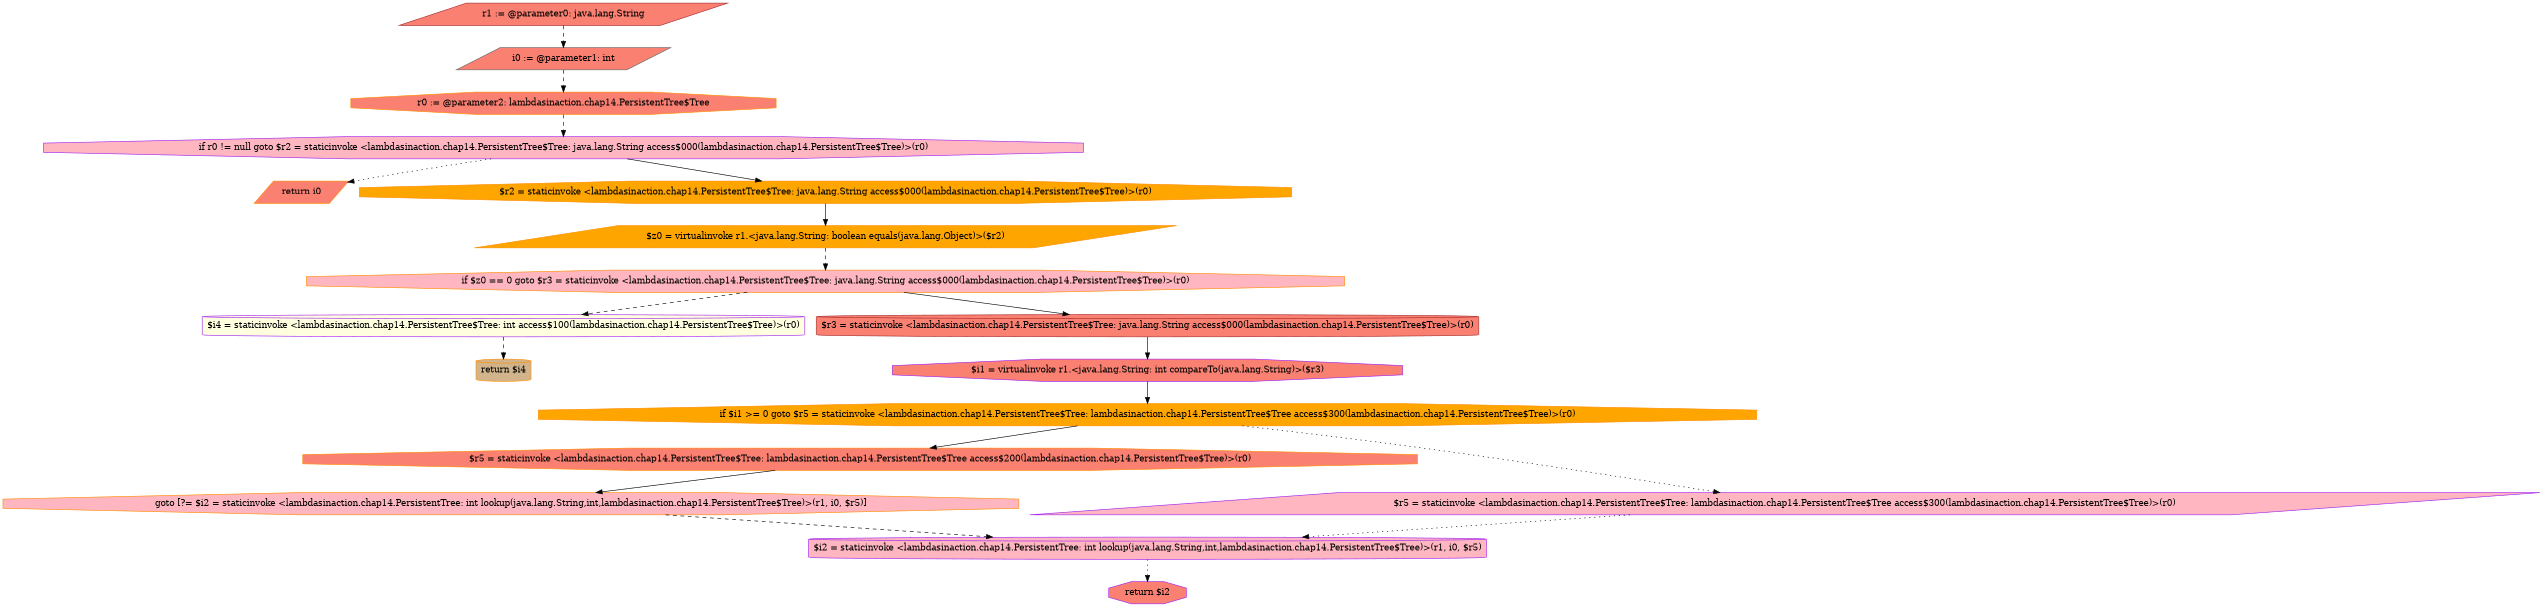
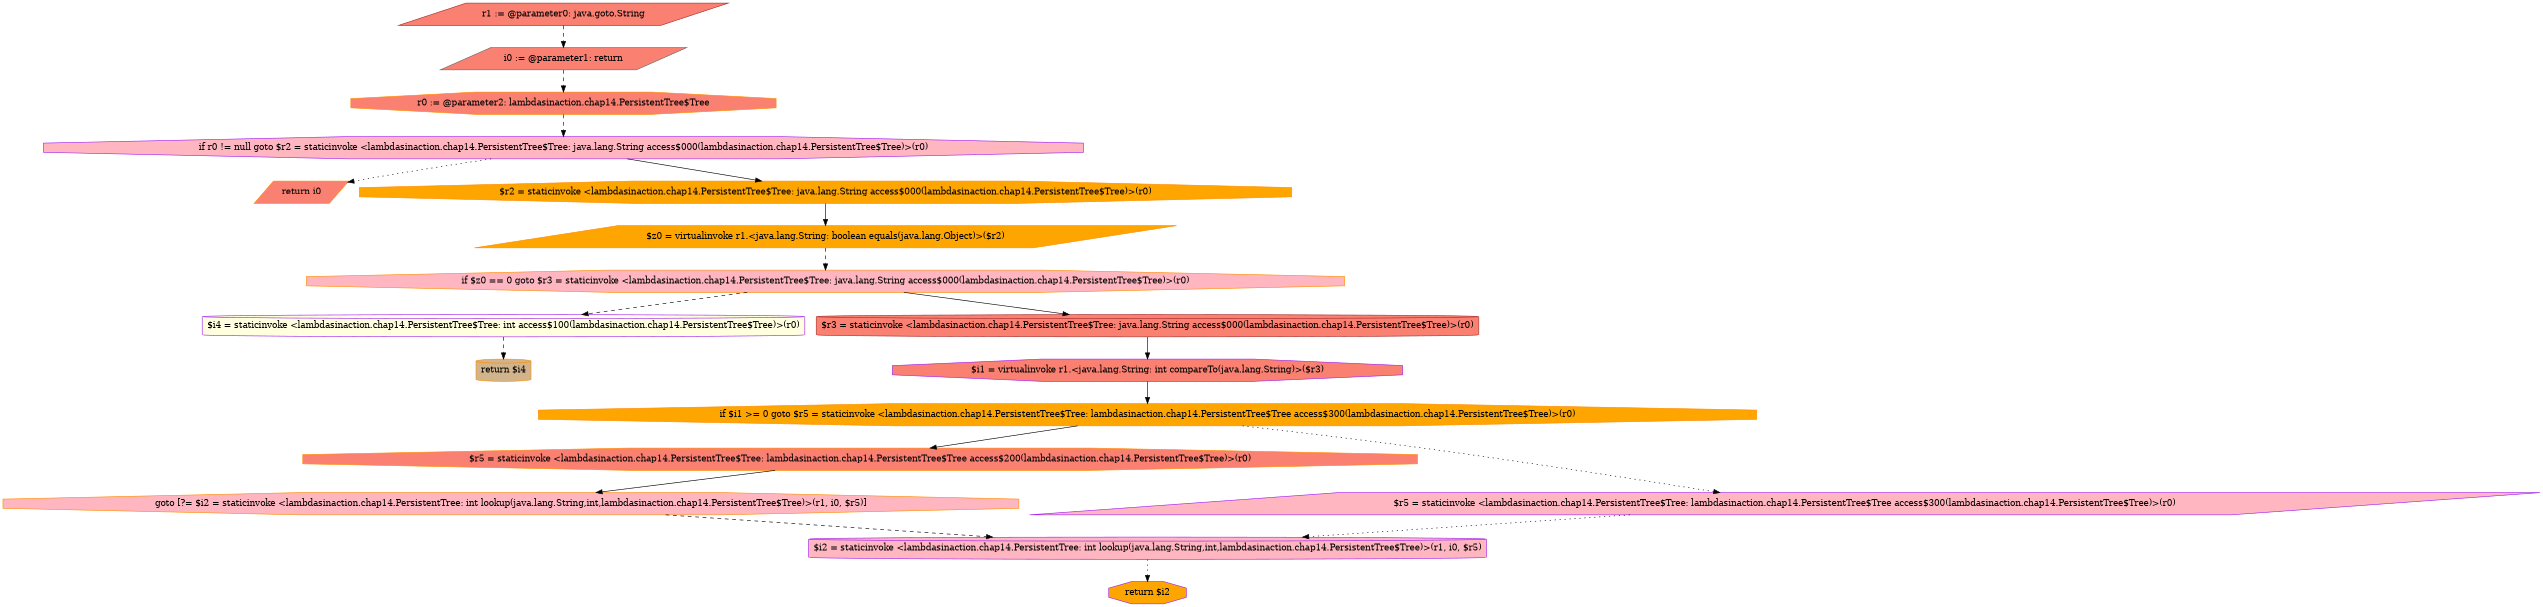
(563, 14) -> (563, 14)
(563, 59) -> (563, 59)
(1148, 593) -> (1148, 593)
